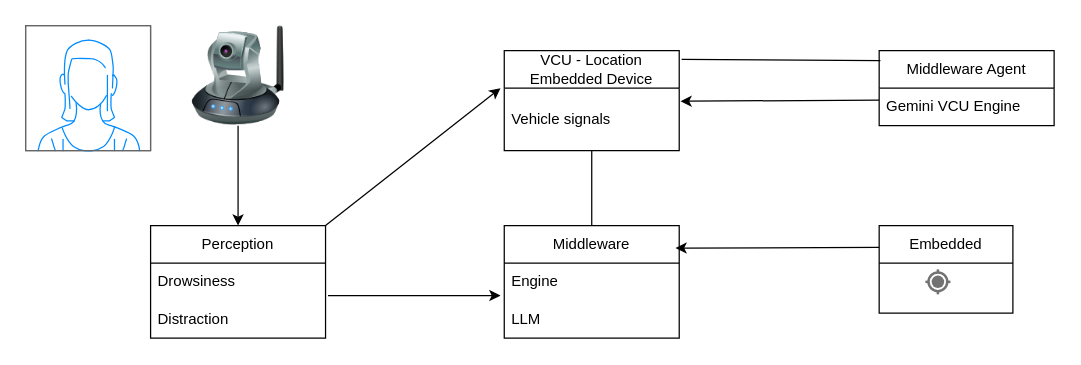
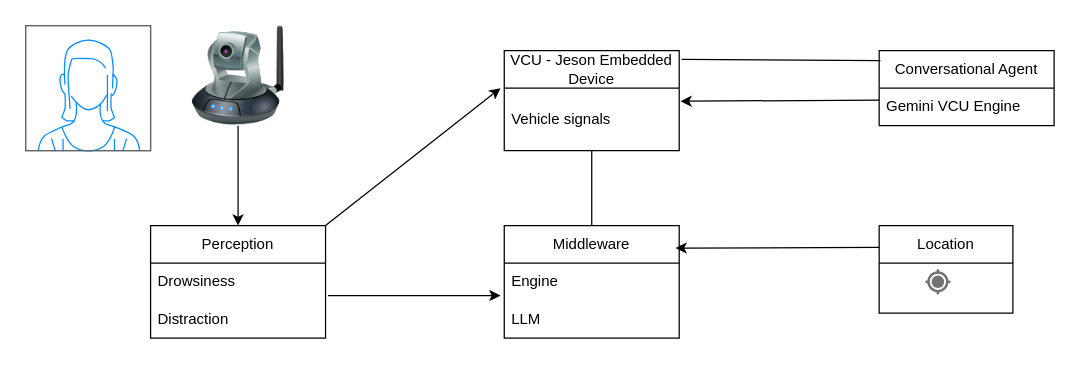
(592, 69) -> (592, 69)
(967, 69) -> (967, 69)
(946, 244) -> (946, 244)
